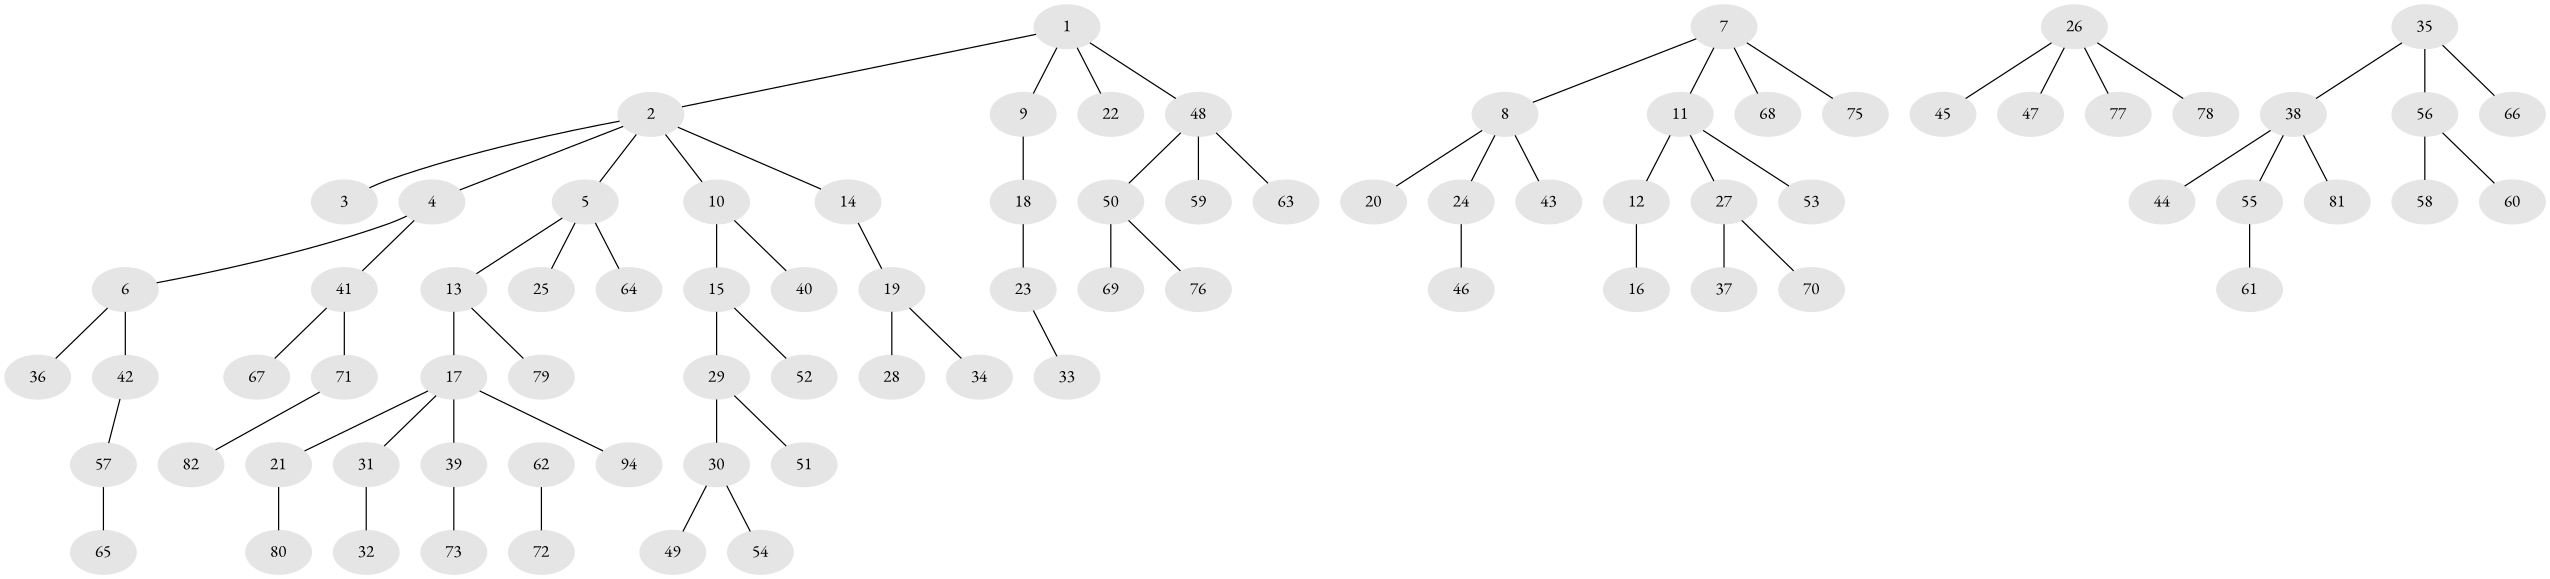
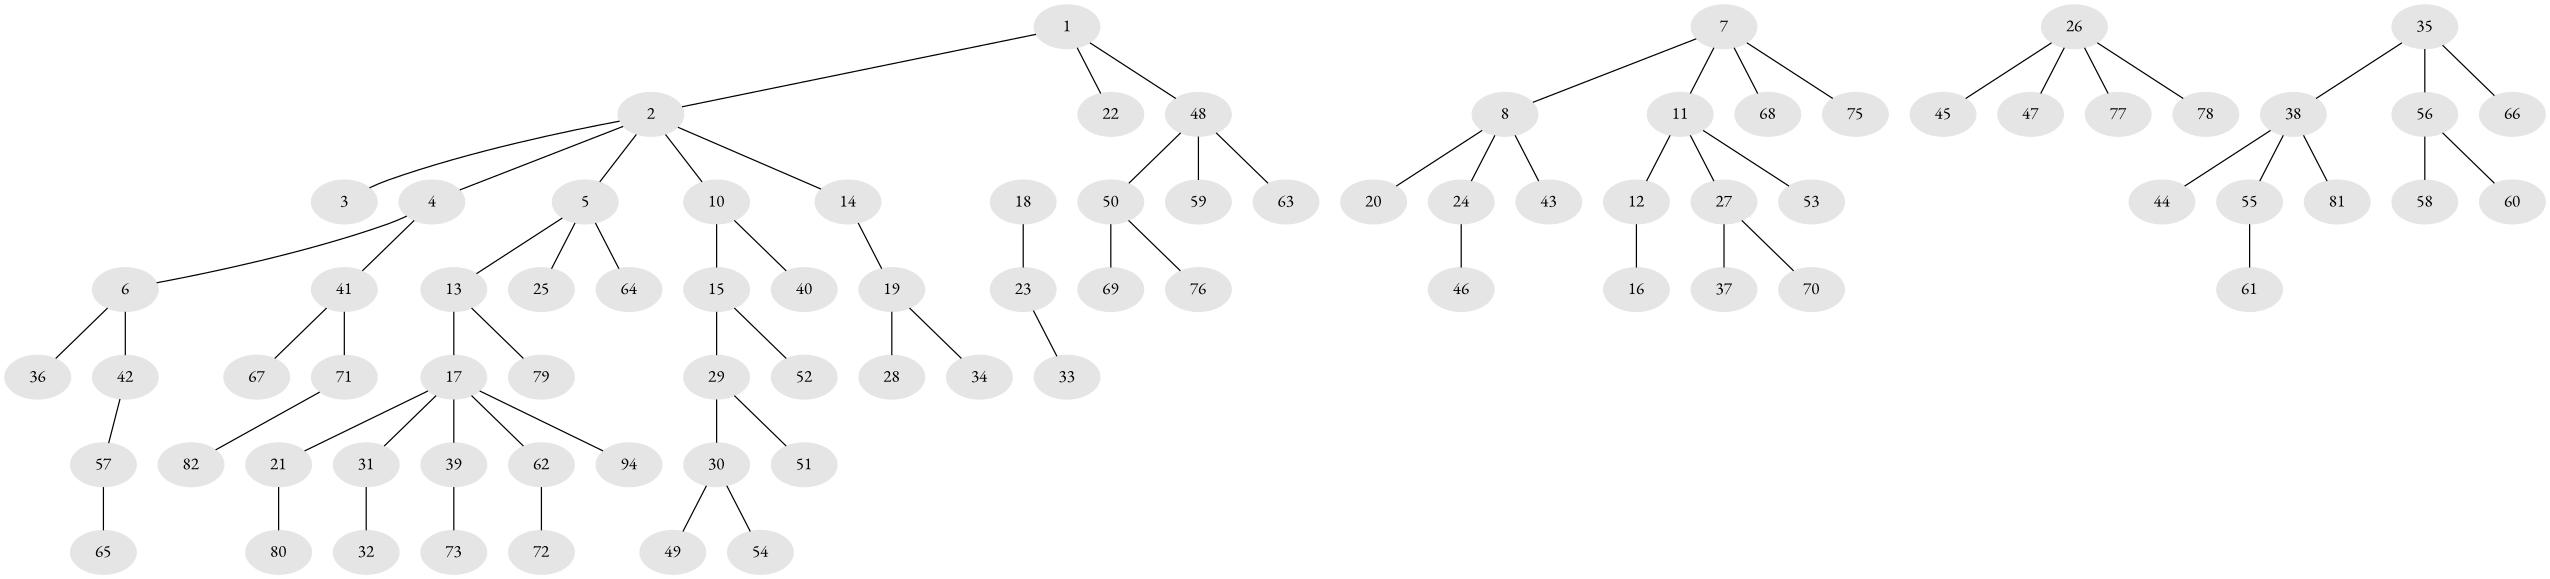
(1023, 114) -> none
none -> (497, 421)
